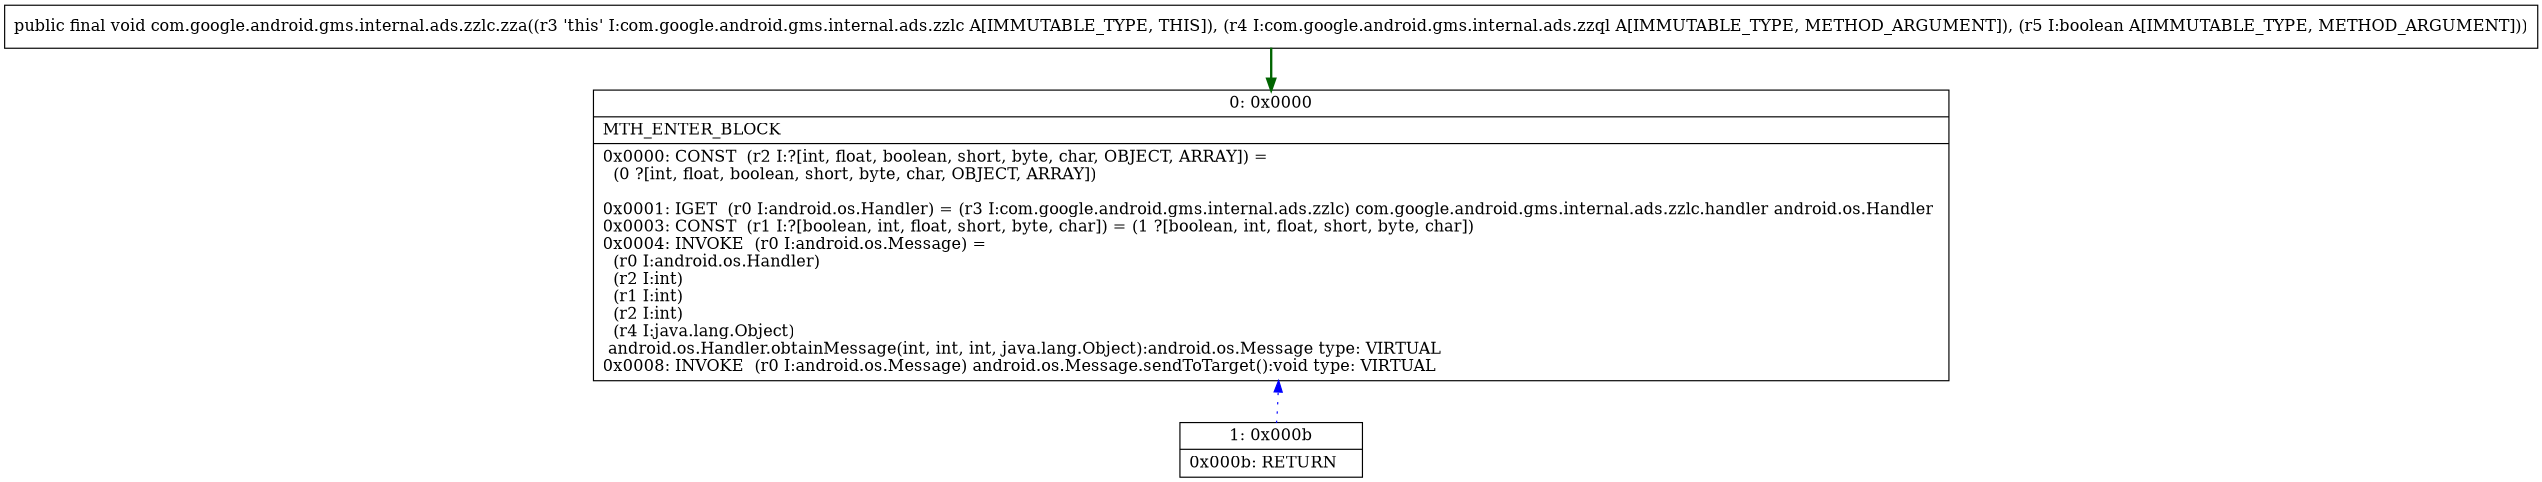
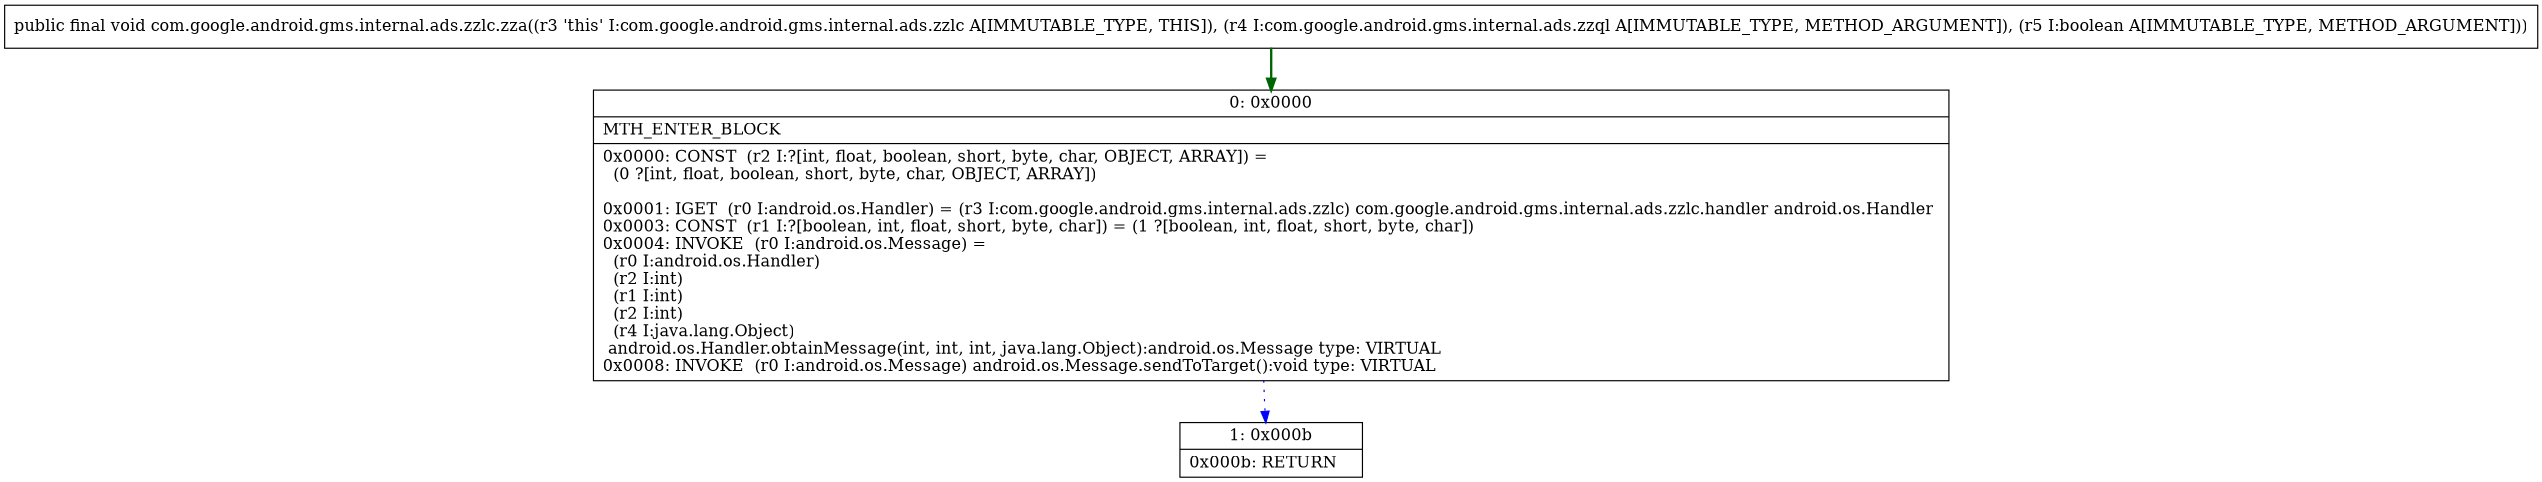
(1278, 408) -> (1264, 396)
